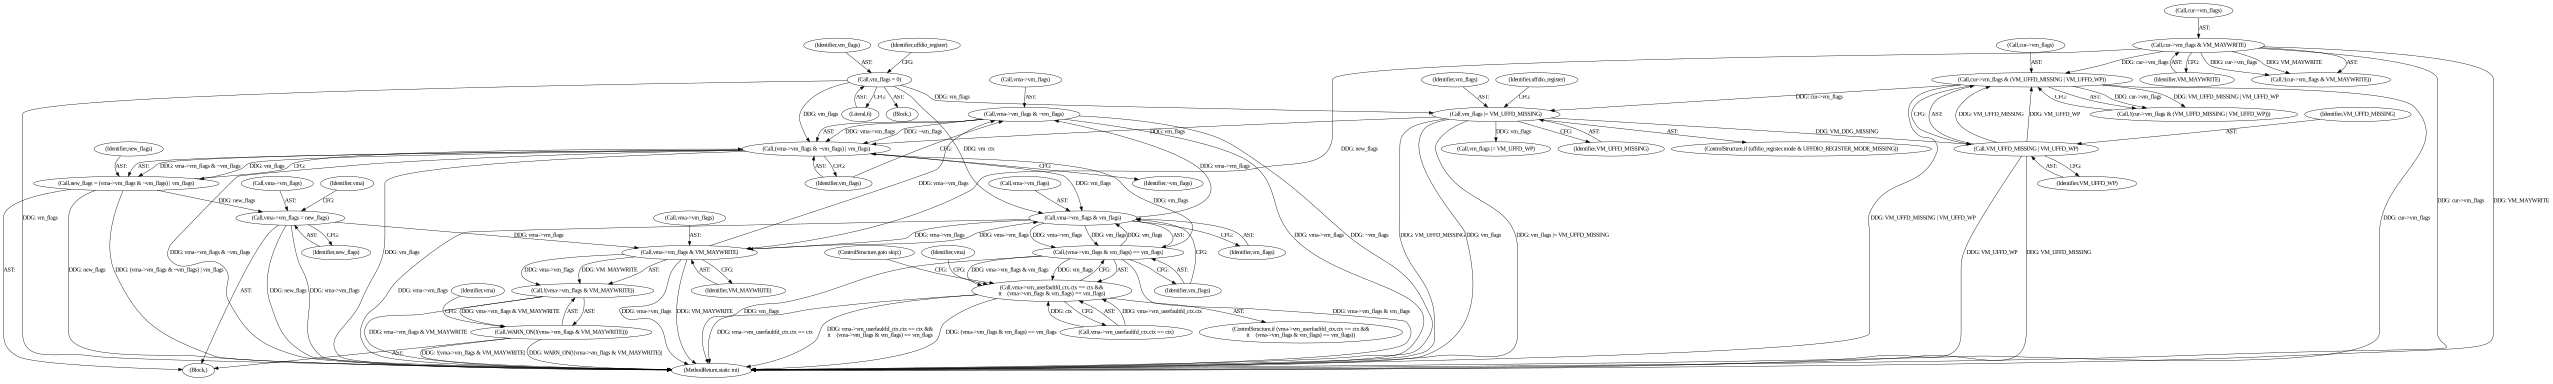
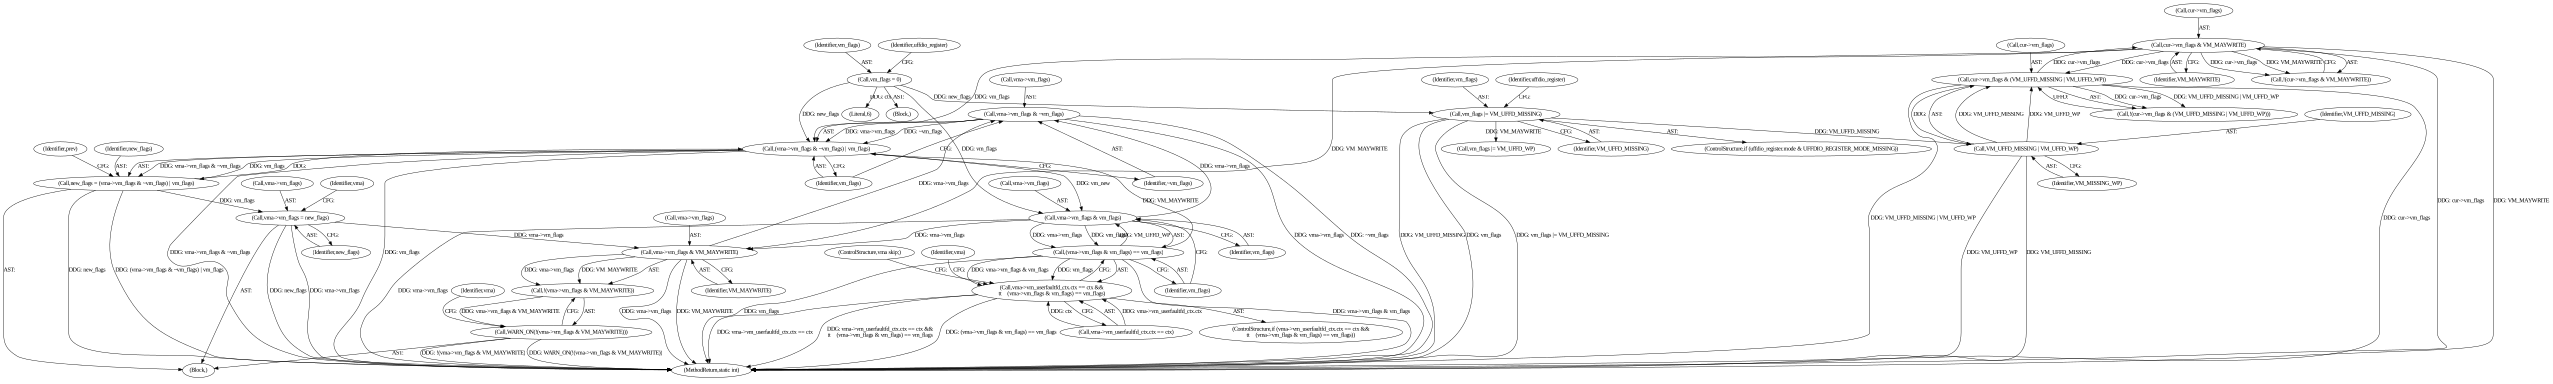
none -> (2304, 54)
(855, 97) -> none
(881, 97) -> (881, 97)
(952, 97) -> (952, 97)
(2062, 97) -> (2062, 97)
(1757, 98) -> (2070, 55)
(821, 114) -> (821, 114)
(1921, 114) -> (1921, 114)
(1156, 129) -> (1464, 57)
(1513, 132) -> (1513, 132)
(1847, 132) -> (1847, 132)
(23, 139) -> none
none -> (60, 149)
(979, 149) -> (979, 149)
(1359, 149) -> (1359, 149)
none -> (1098, 150)
(300, 166) -> (300, 166)
(1093, 184) -> (1093, 184)
(2087, 184) -> (2087, 184)
(237, 201) -> (237, 201)
(1171, 201) -> (1171, 201)
(1145, 235) -> (1145, 235)
(892, 244) -> none
(870, 253) -> (870, 253)
(574, 312) -> (574, 312)
(417, 358) -> none
